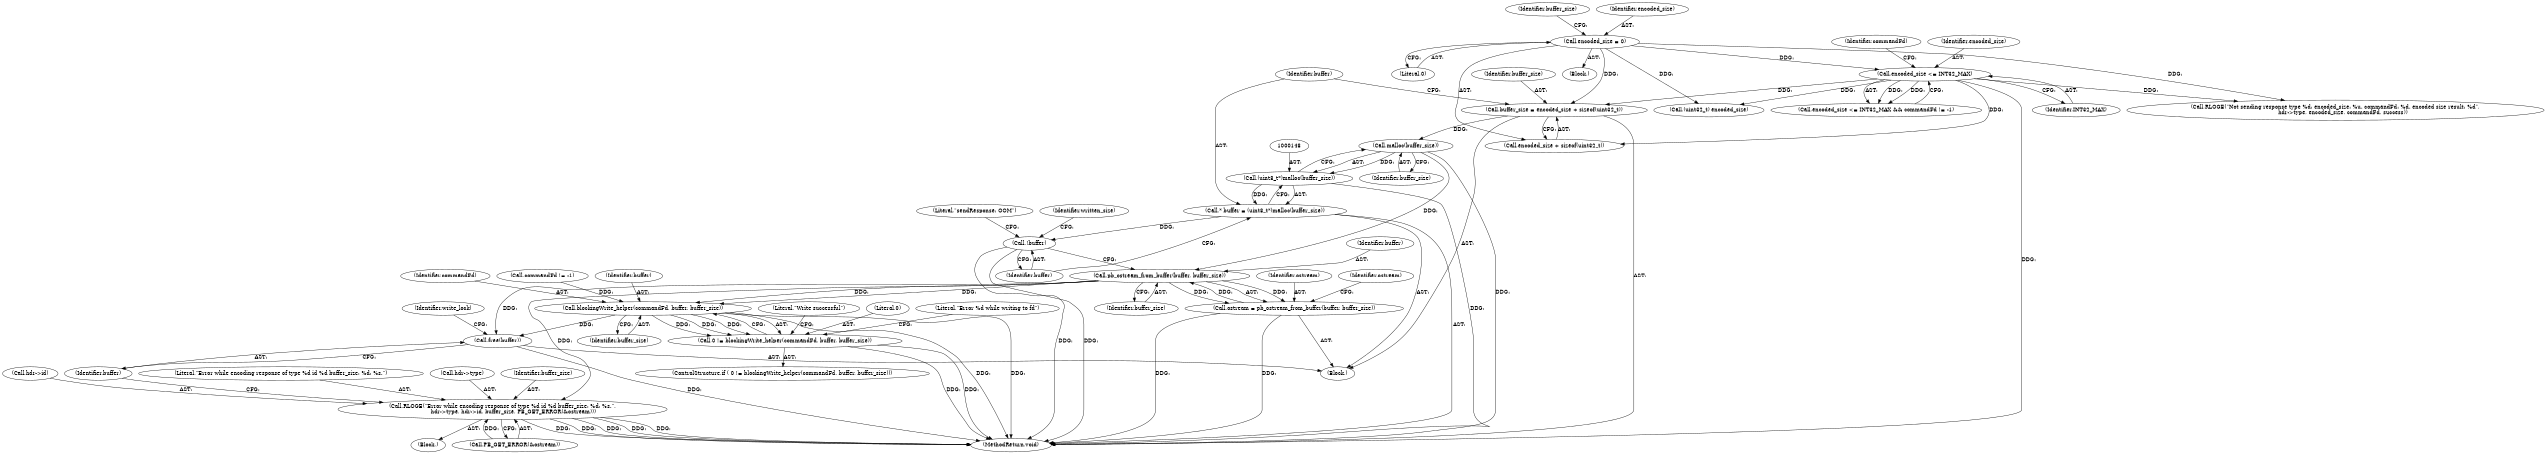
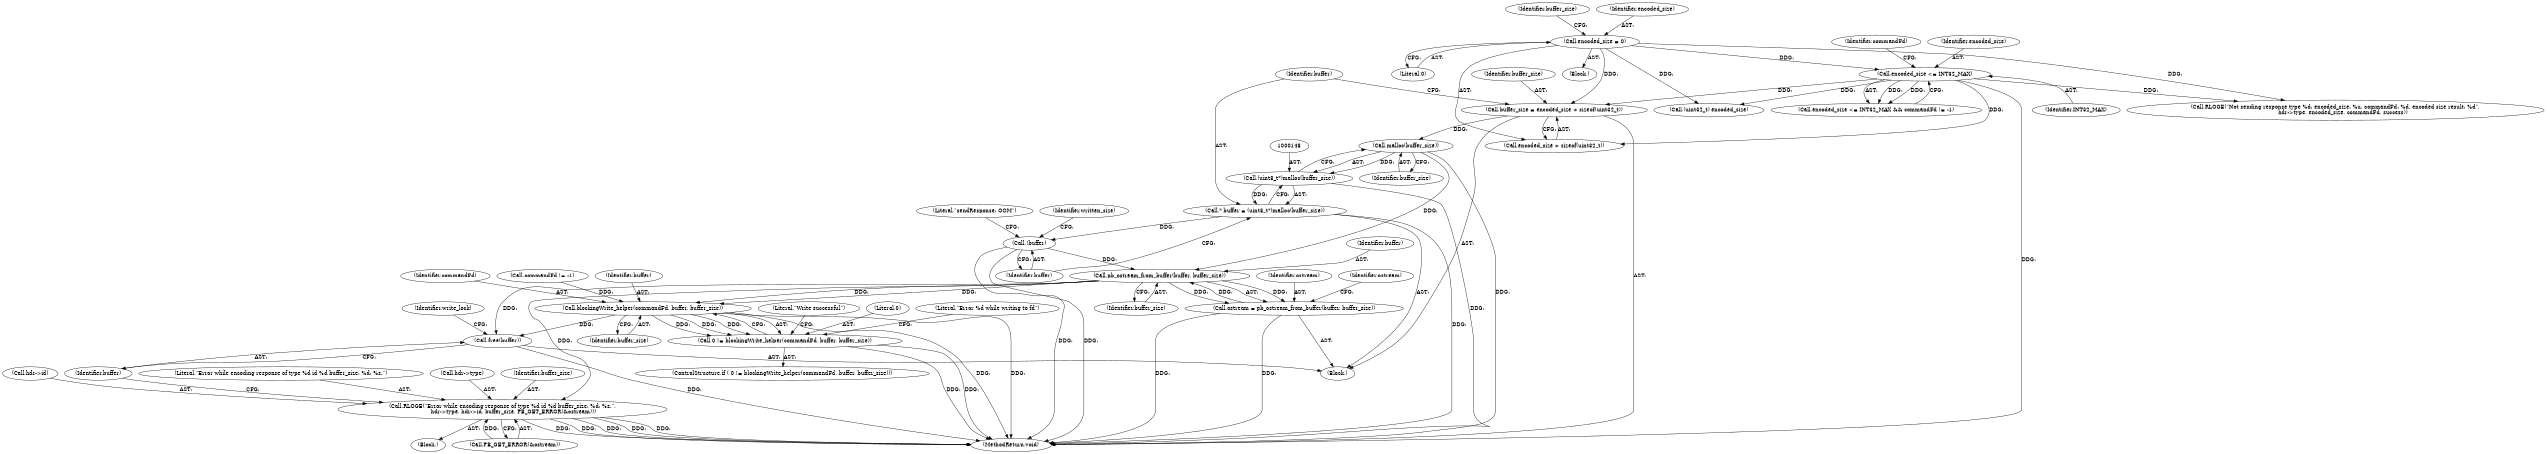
(2021, 86) -> none
(1111, 260) -> (1111, 260)
(1460, 325) -> (1460, 325)
